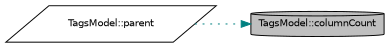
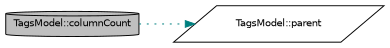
(218, 24) -> (162, 24)
